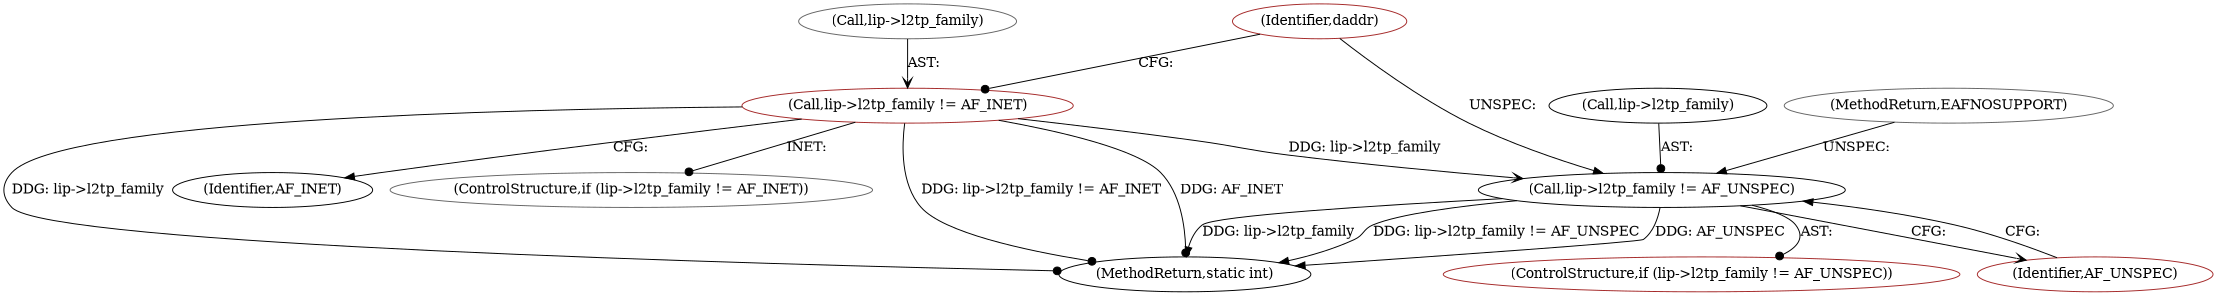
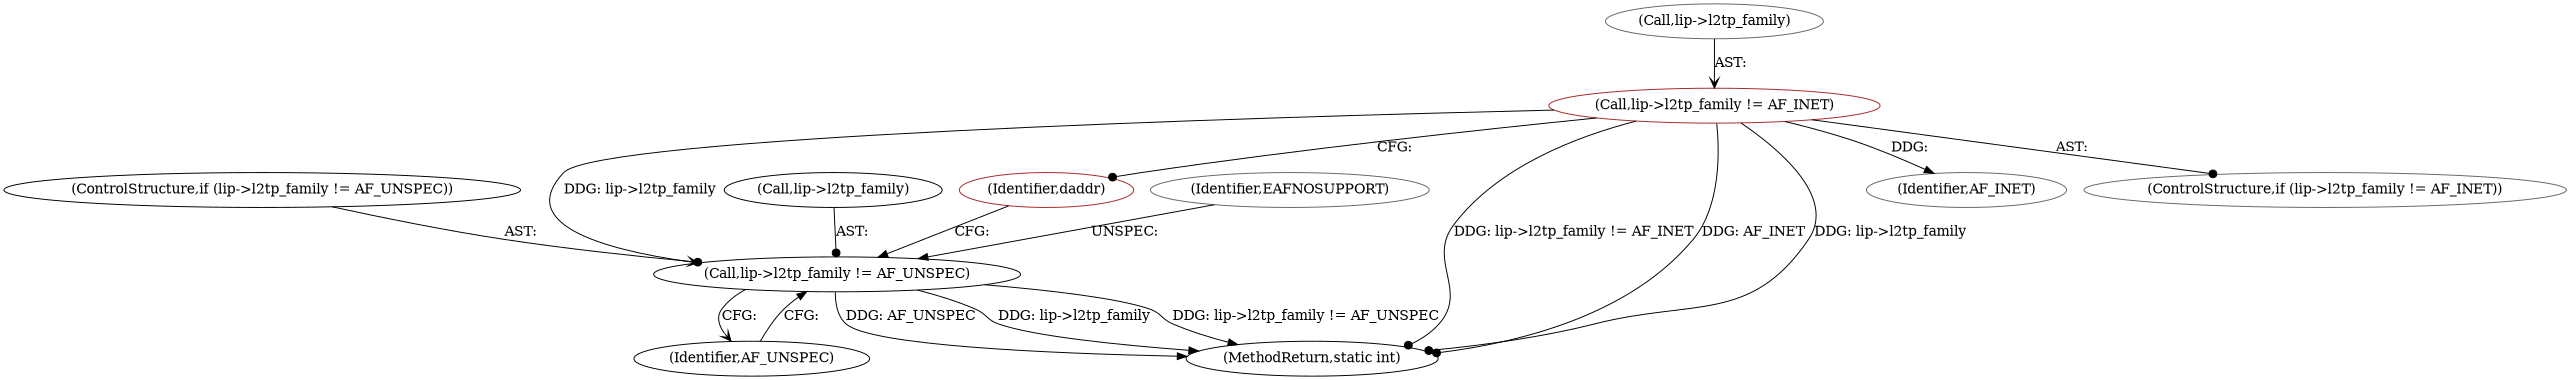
(1125, 61) -> (1356, 144)
(1505, 106) -> (974, 232)
(1949, 106) -> (1290, 190)
(633, 148) -> (1912, 148)
(809, 148) -> (2074, 148)
(273, 190) -> (1967, 190)
(1794, 223) -> (512, 241)
(1702, 274) -> (262, 190)
(2095, 274) -> (752, 359)
